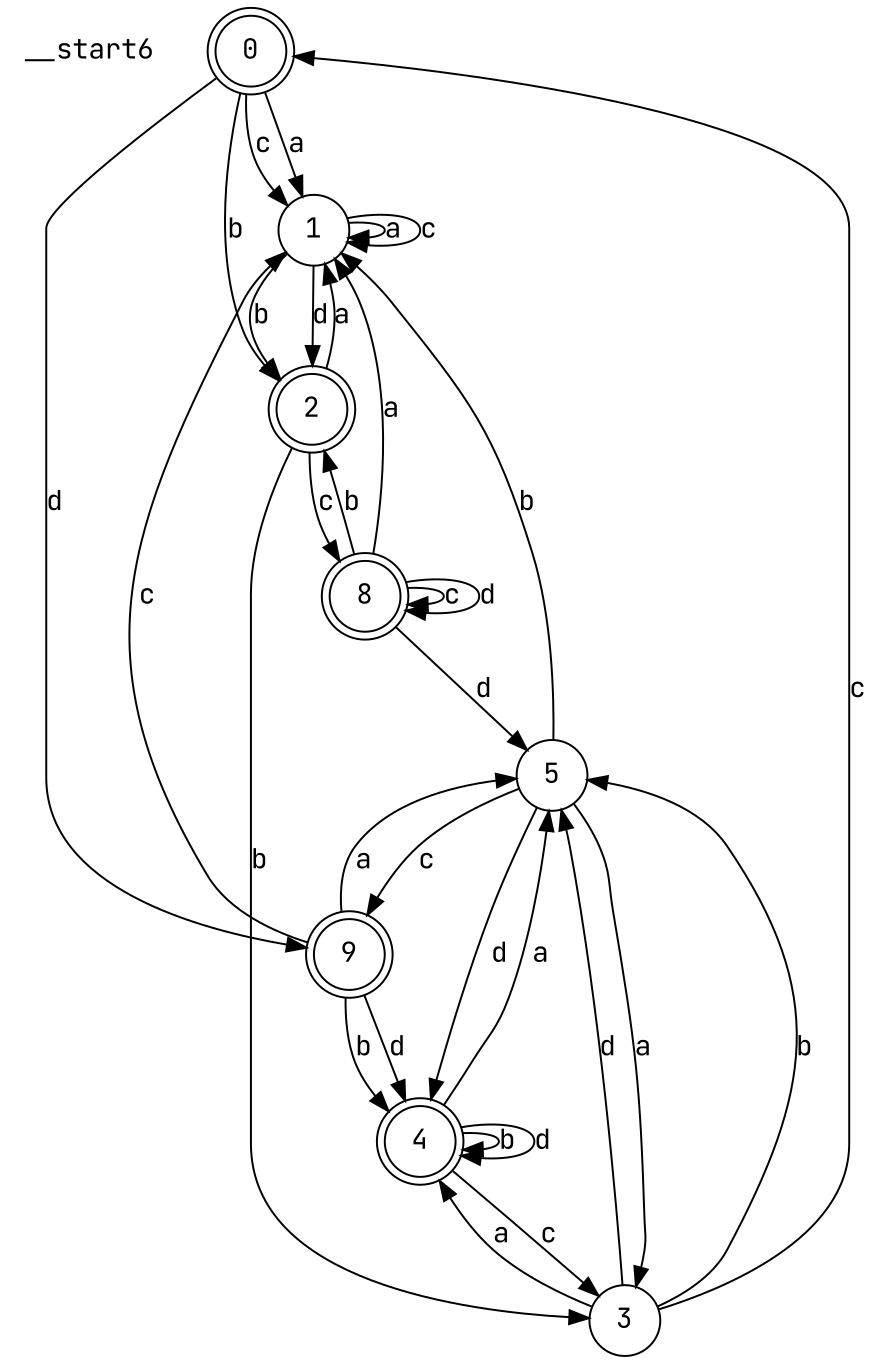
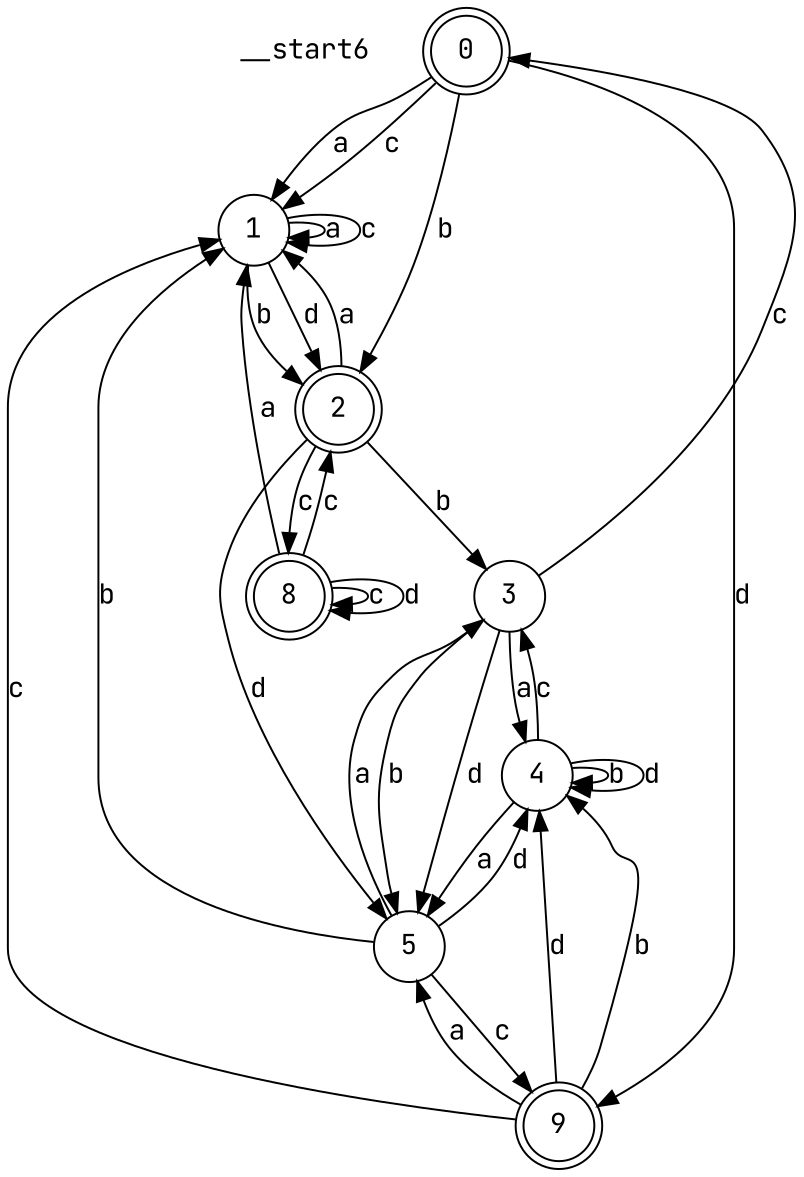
(352, 503) -> (332, 503)
(454, 682) -> (239, 676)
(420, 1141) -> (537, 775)
